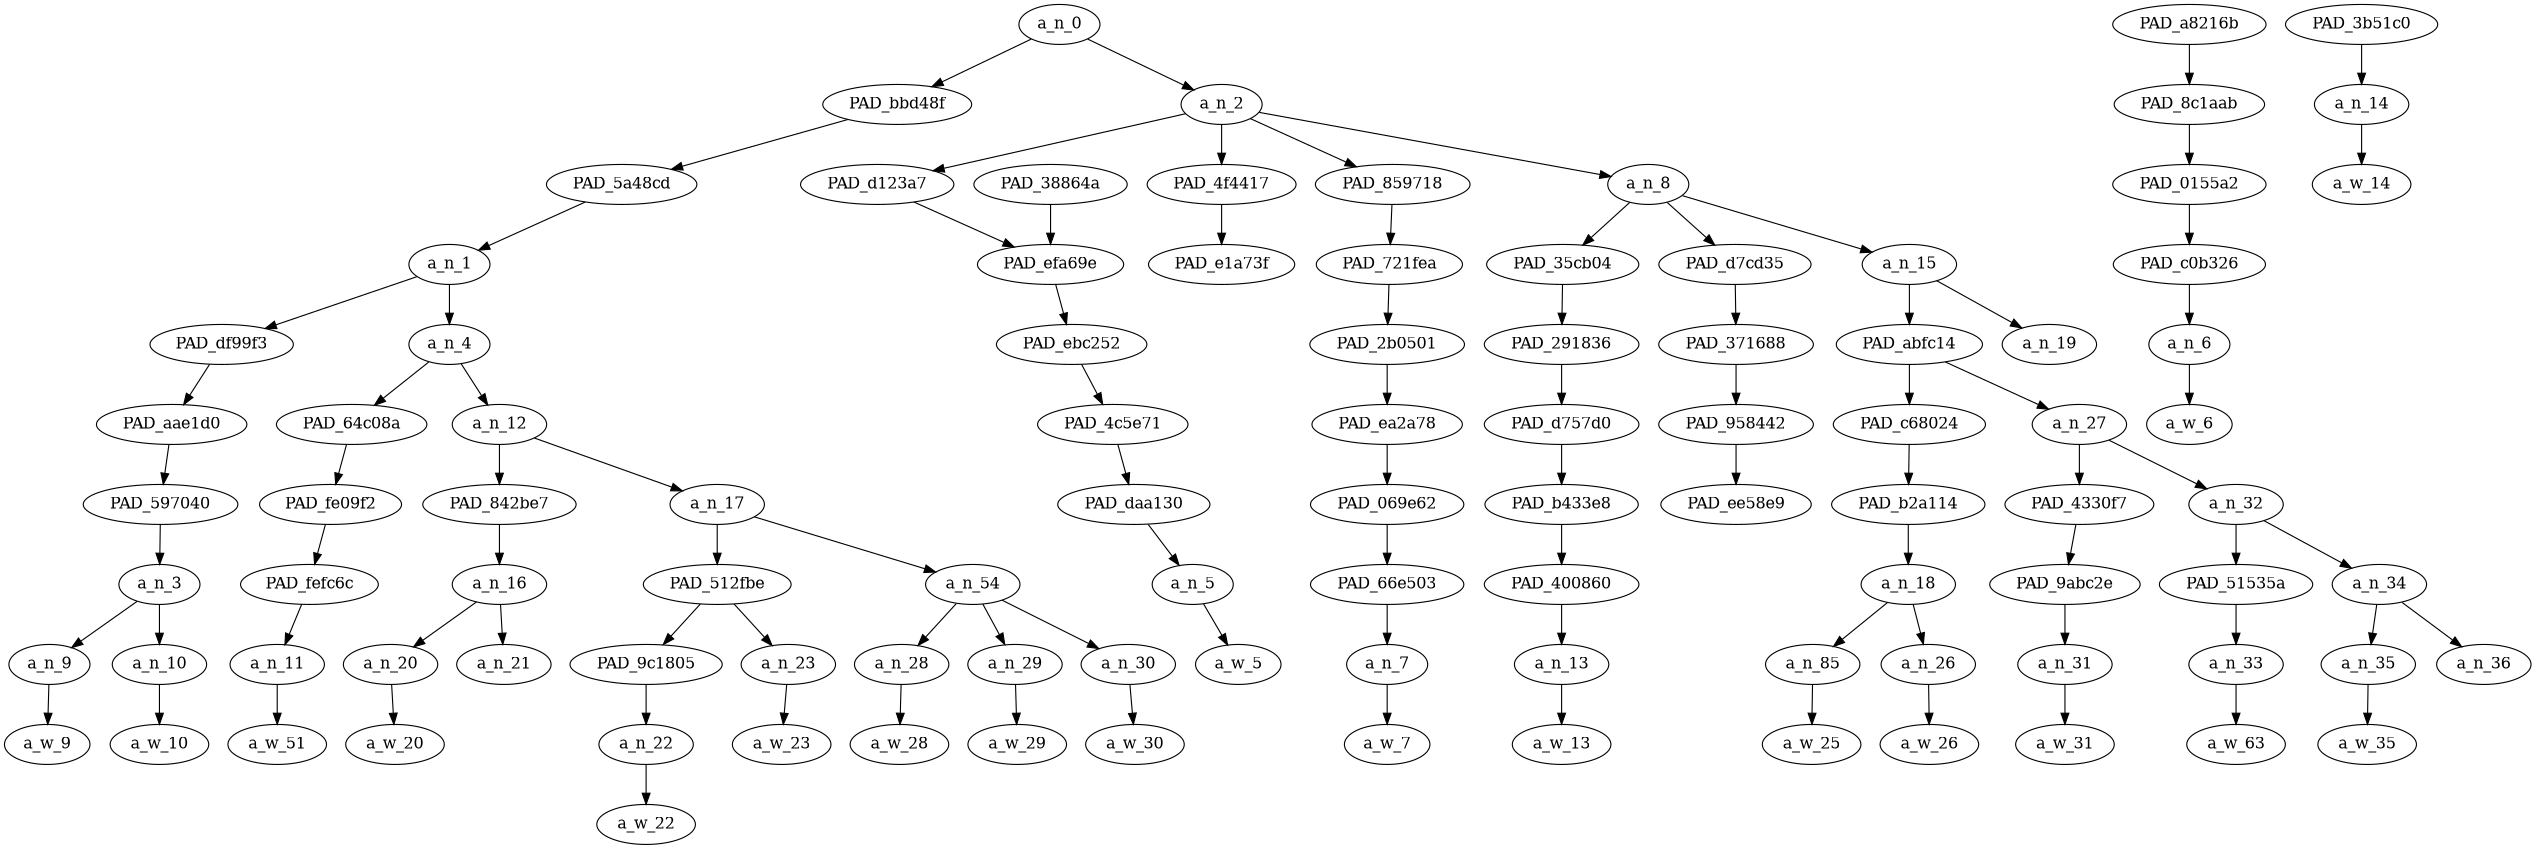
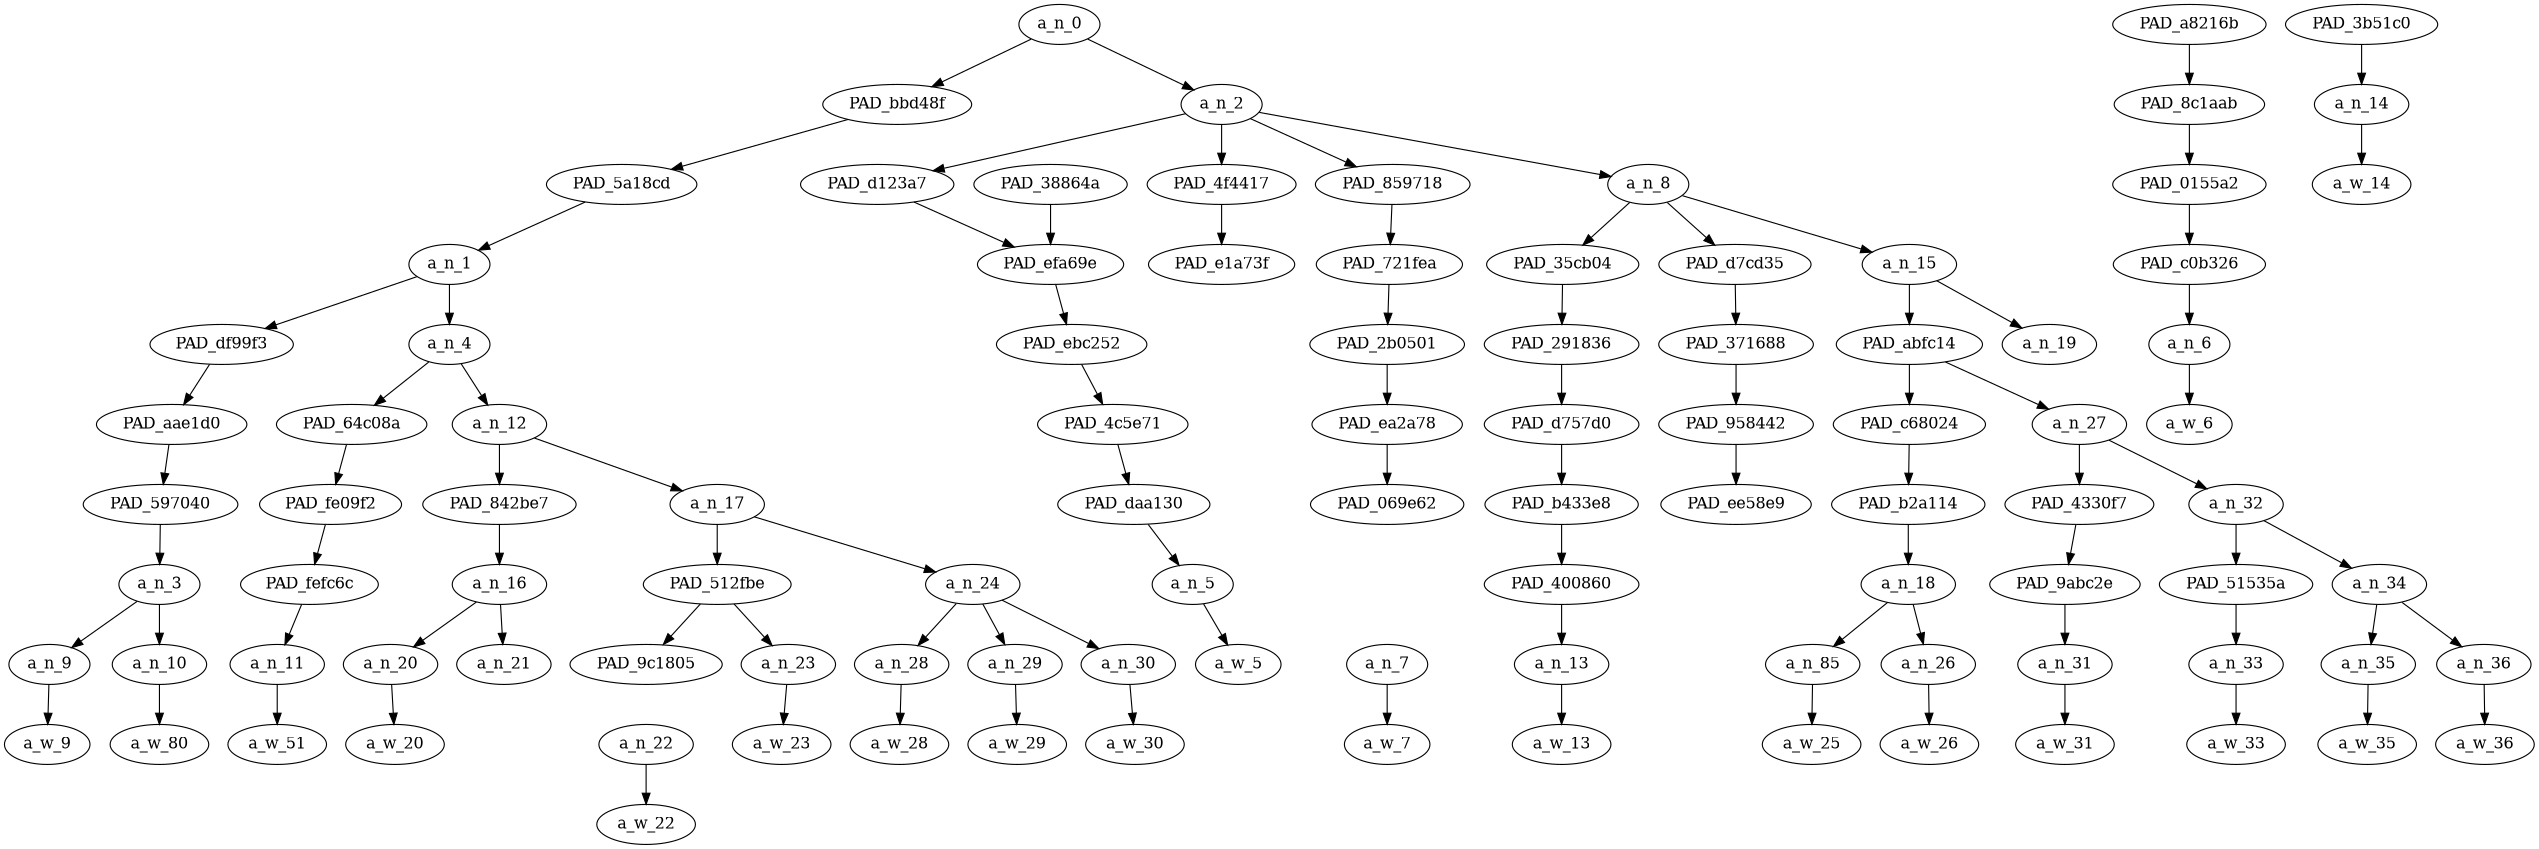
(622, 184) -> (622, 184)
(973, 584) -> (973, 584)
(1387, 584) -> none
(646, 699) -> none
(159, 744) -> (159, 744)
(2236, 744) -> (2236, 744)
none -> (2485, 744)
